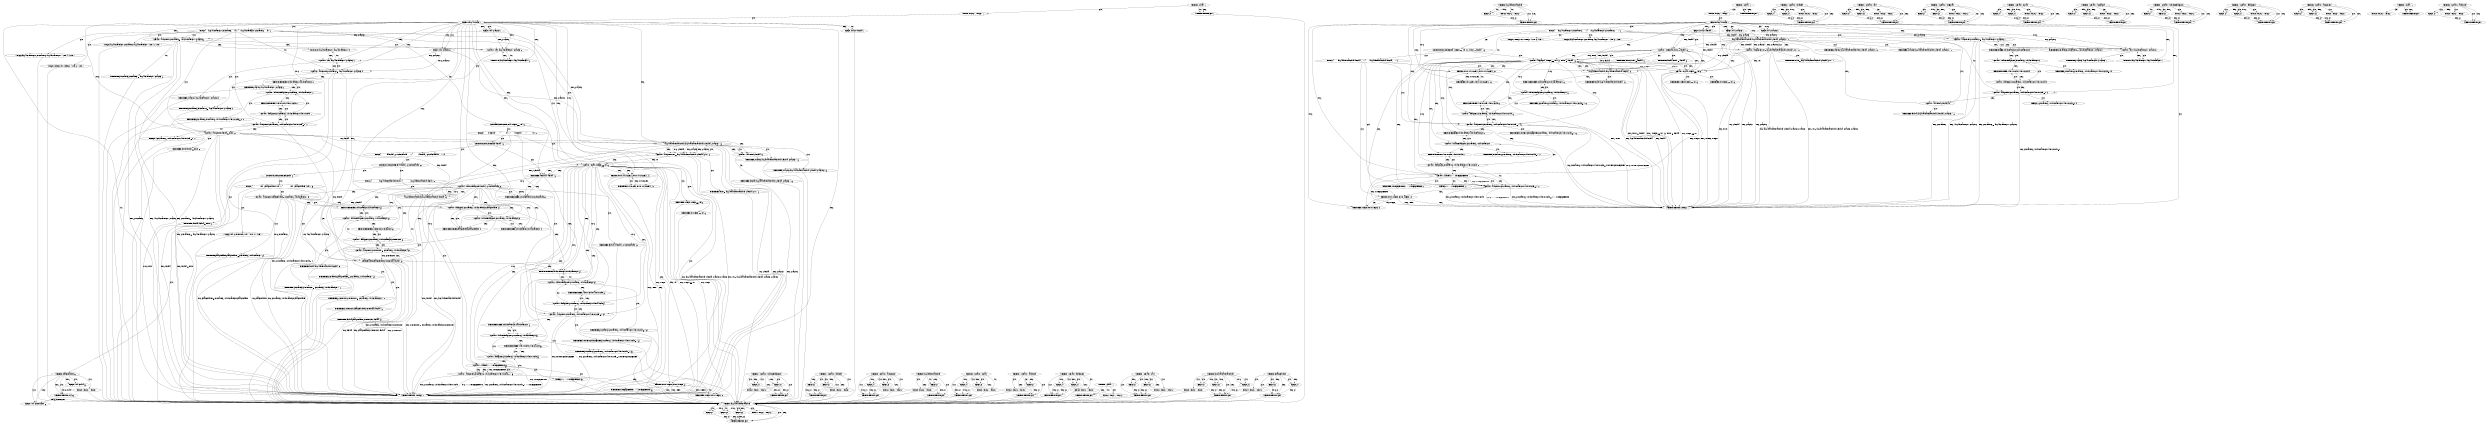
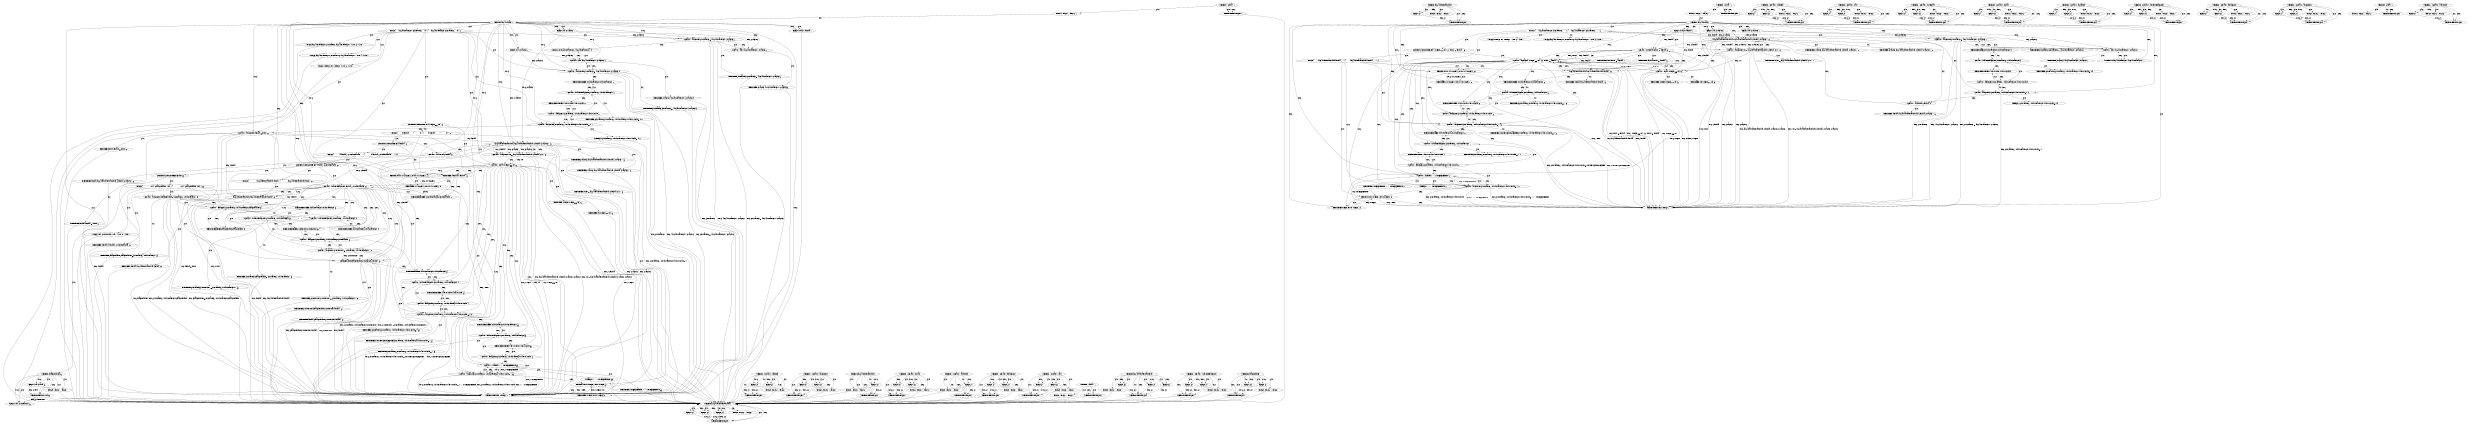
(510, 61) -> none
none -> (330, 176)
